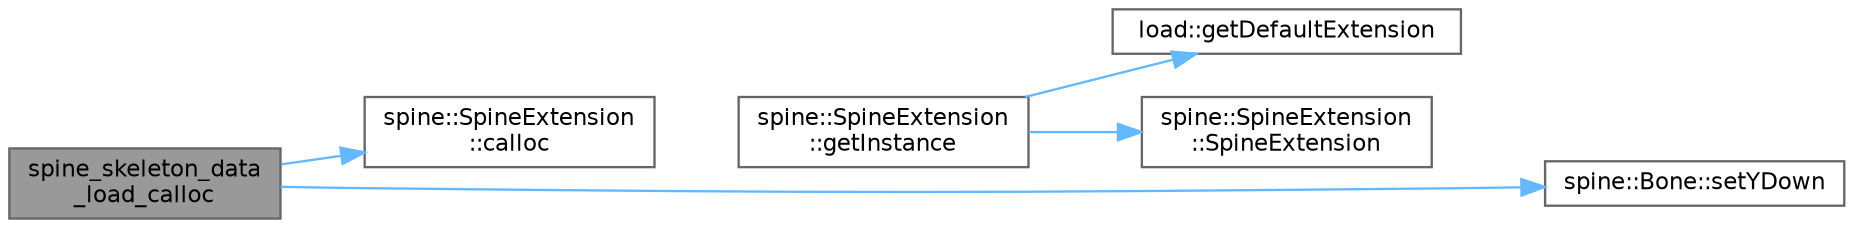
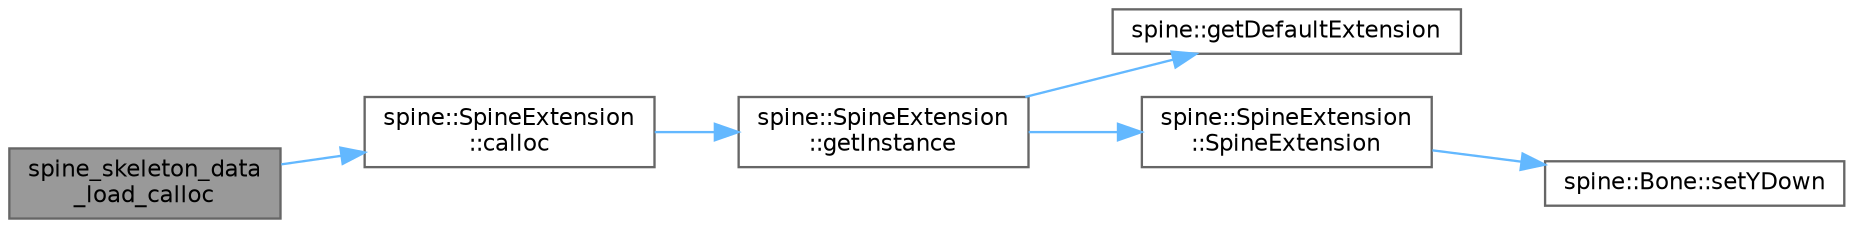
(1287, 32) -> (1287, 32)
none -> (685, 132)
(901, 192) -> (1477, 156)
